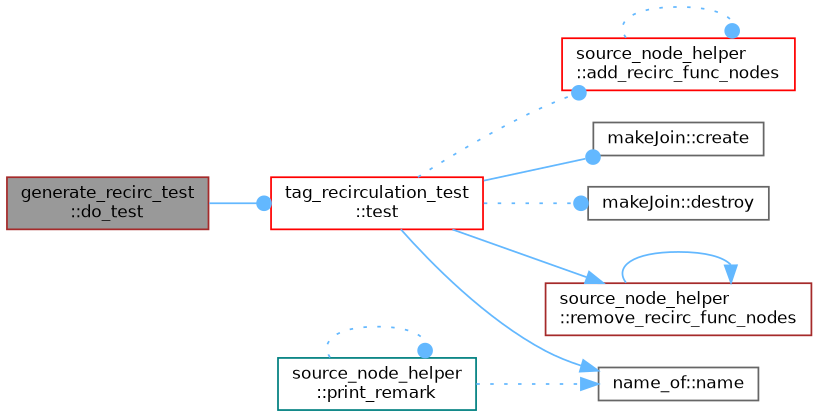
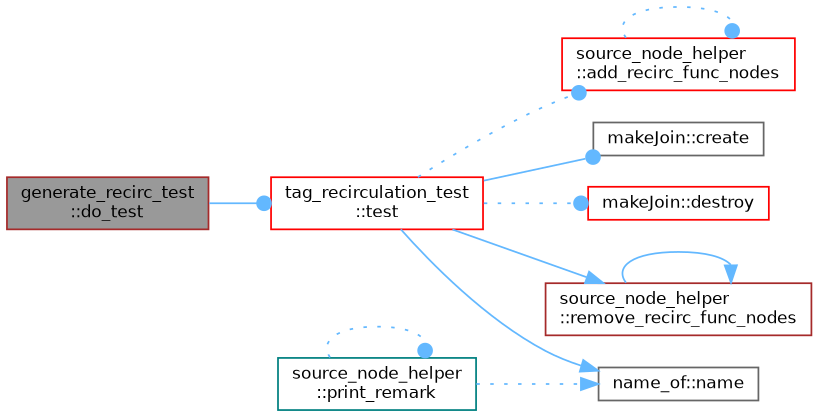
(678, 203) -> (678, 203)
